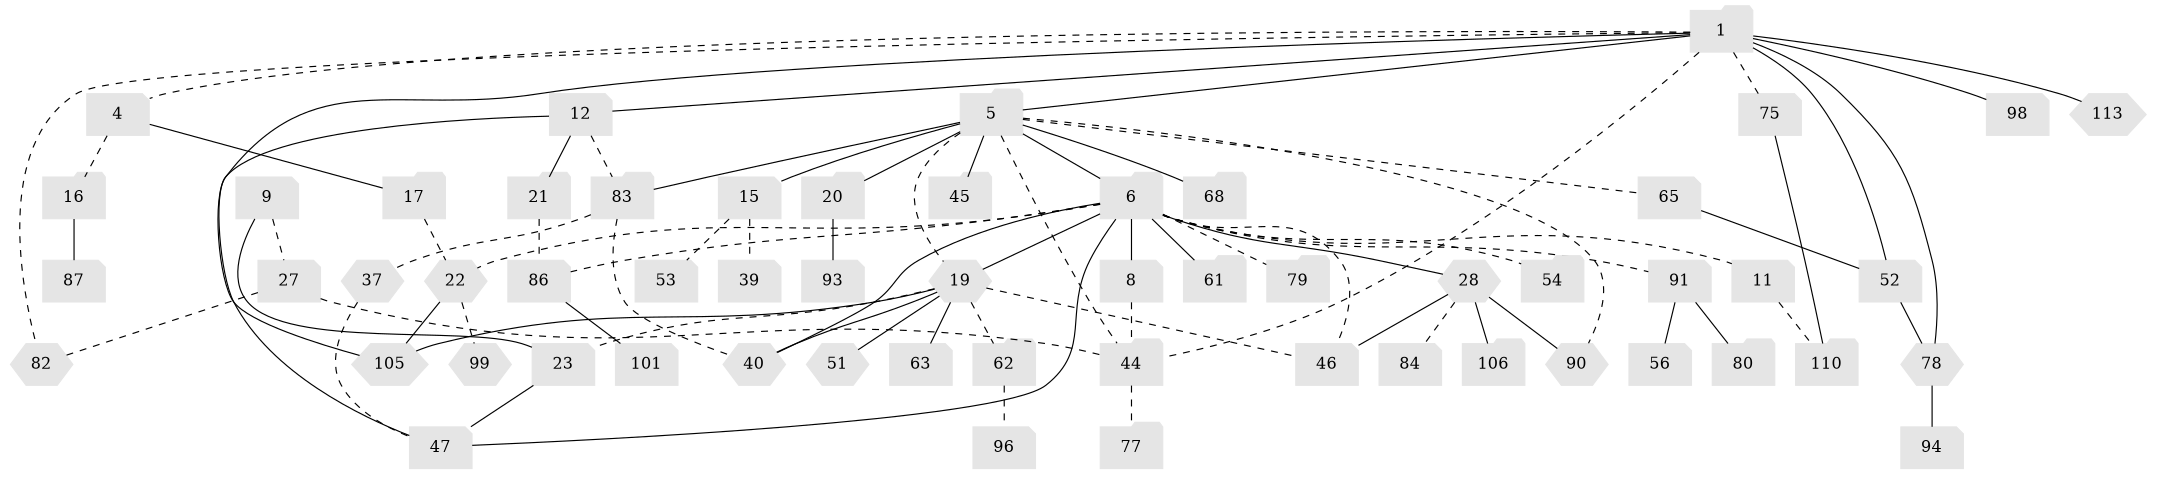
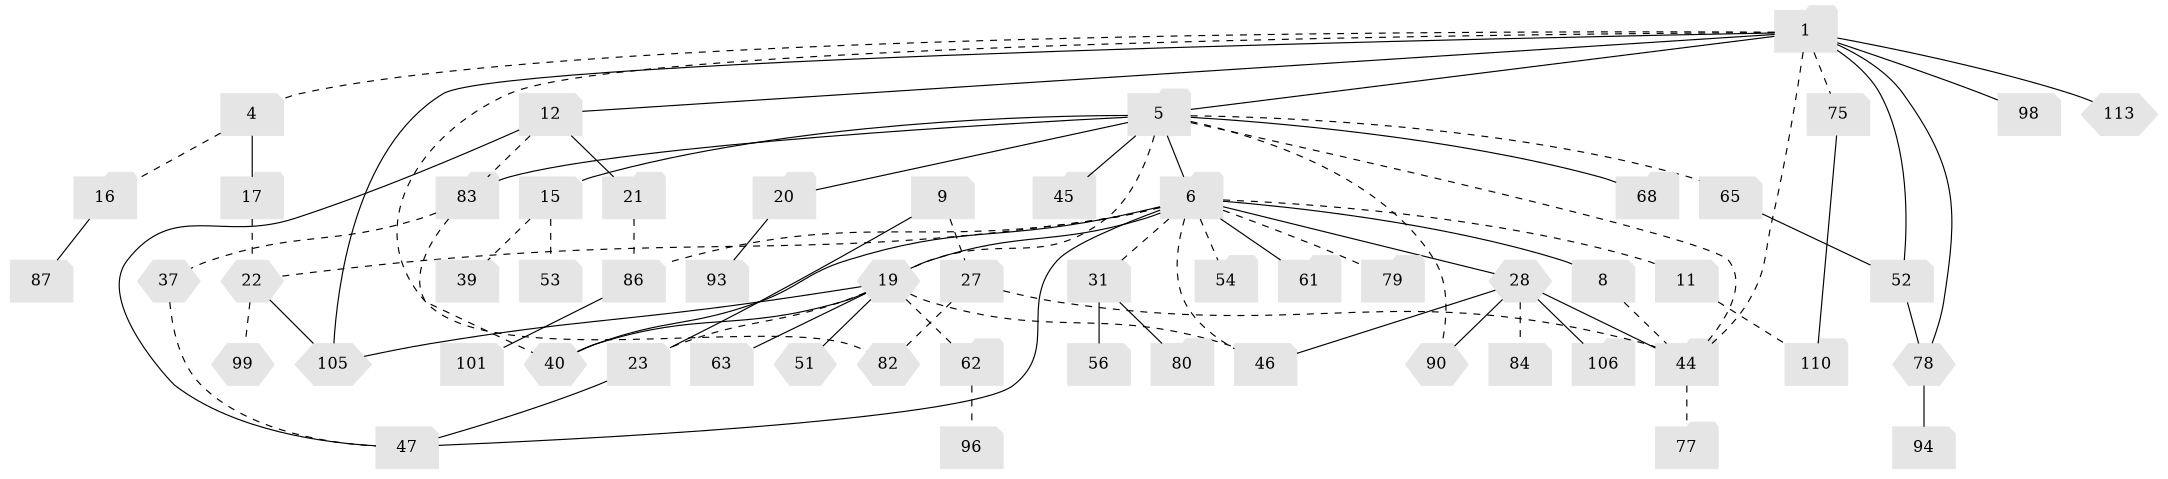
(1680, 281) -> (1099, 281)
none -> (1599, 321)
